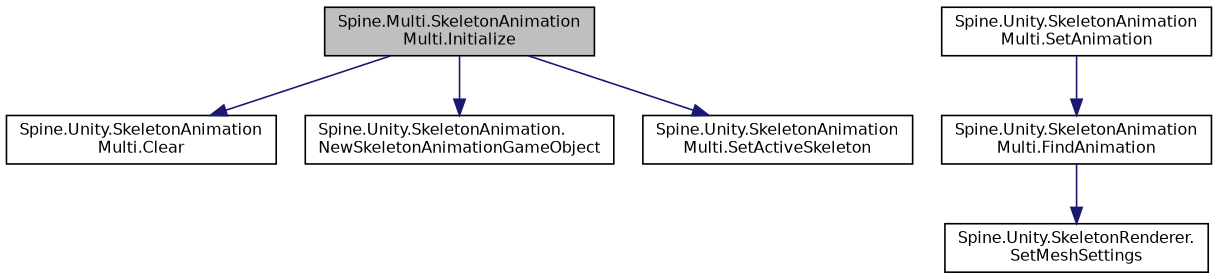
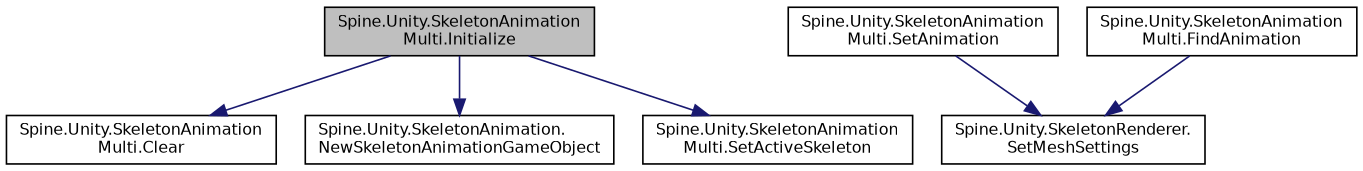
(460, 31) -> (460, 31)
(1077, 77) -> (991, 81)
